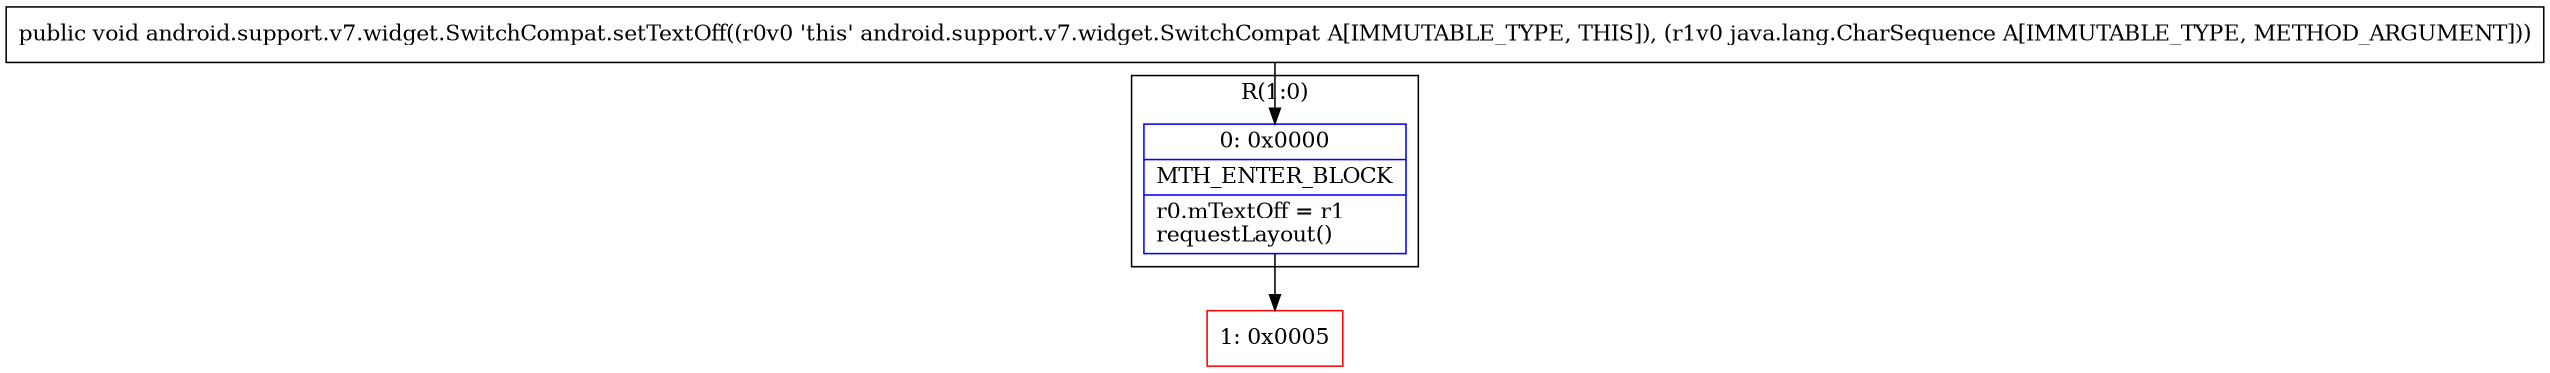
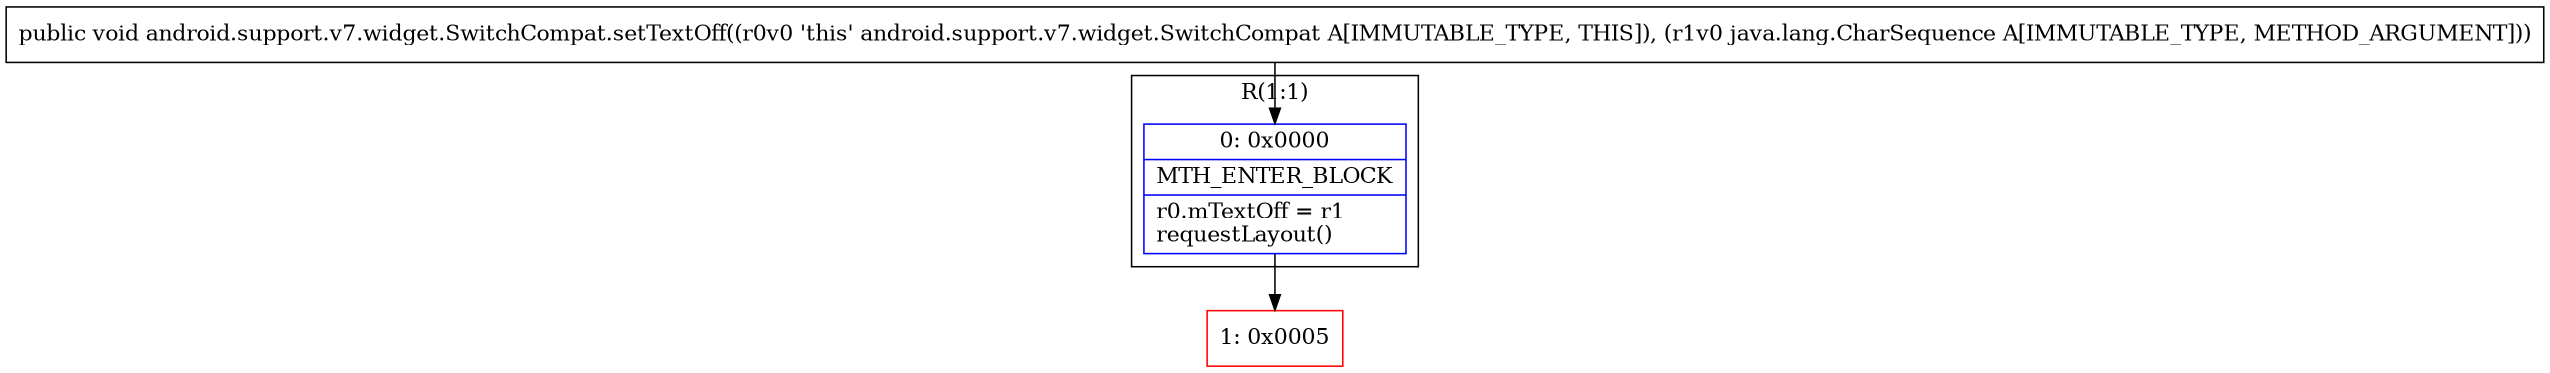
(1275, 93) -> (1275, 93)
